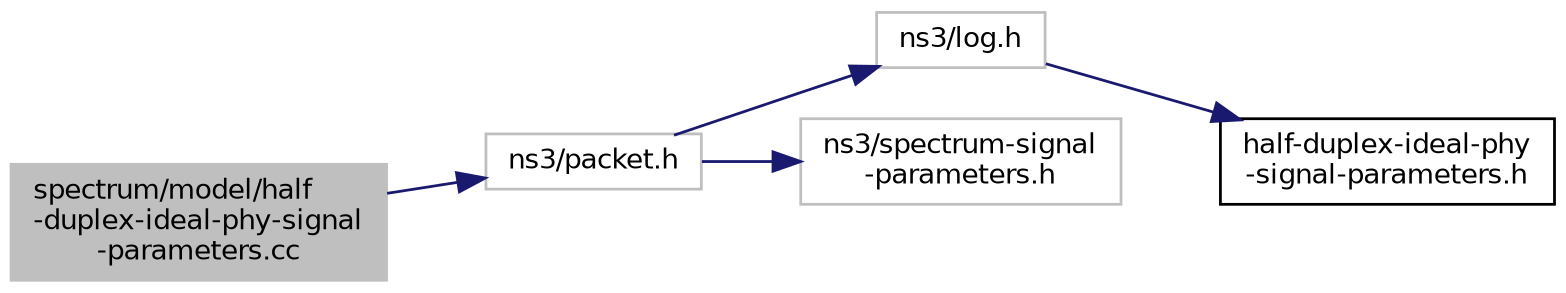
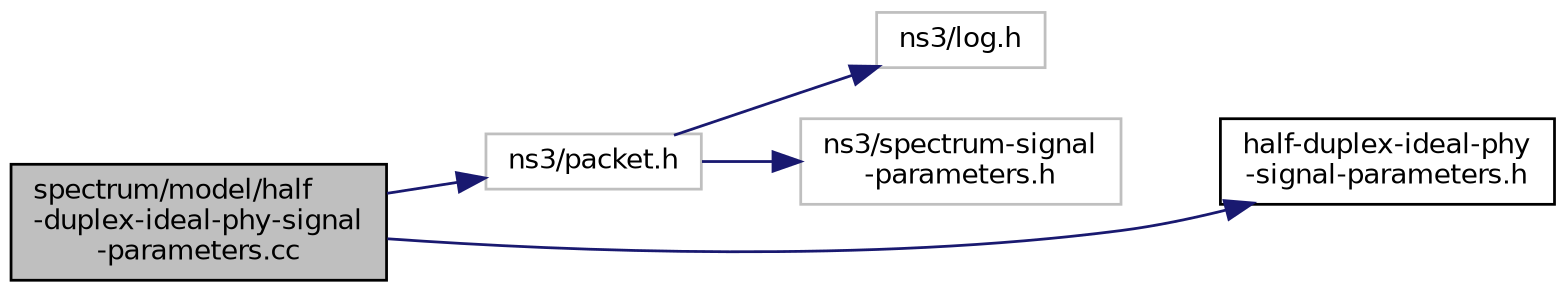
(1130, 88) -> (808, 251)
(199, 222) -> (199, 222)
